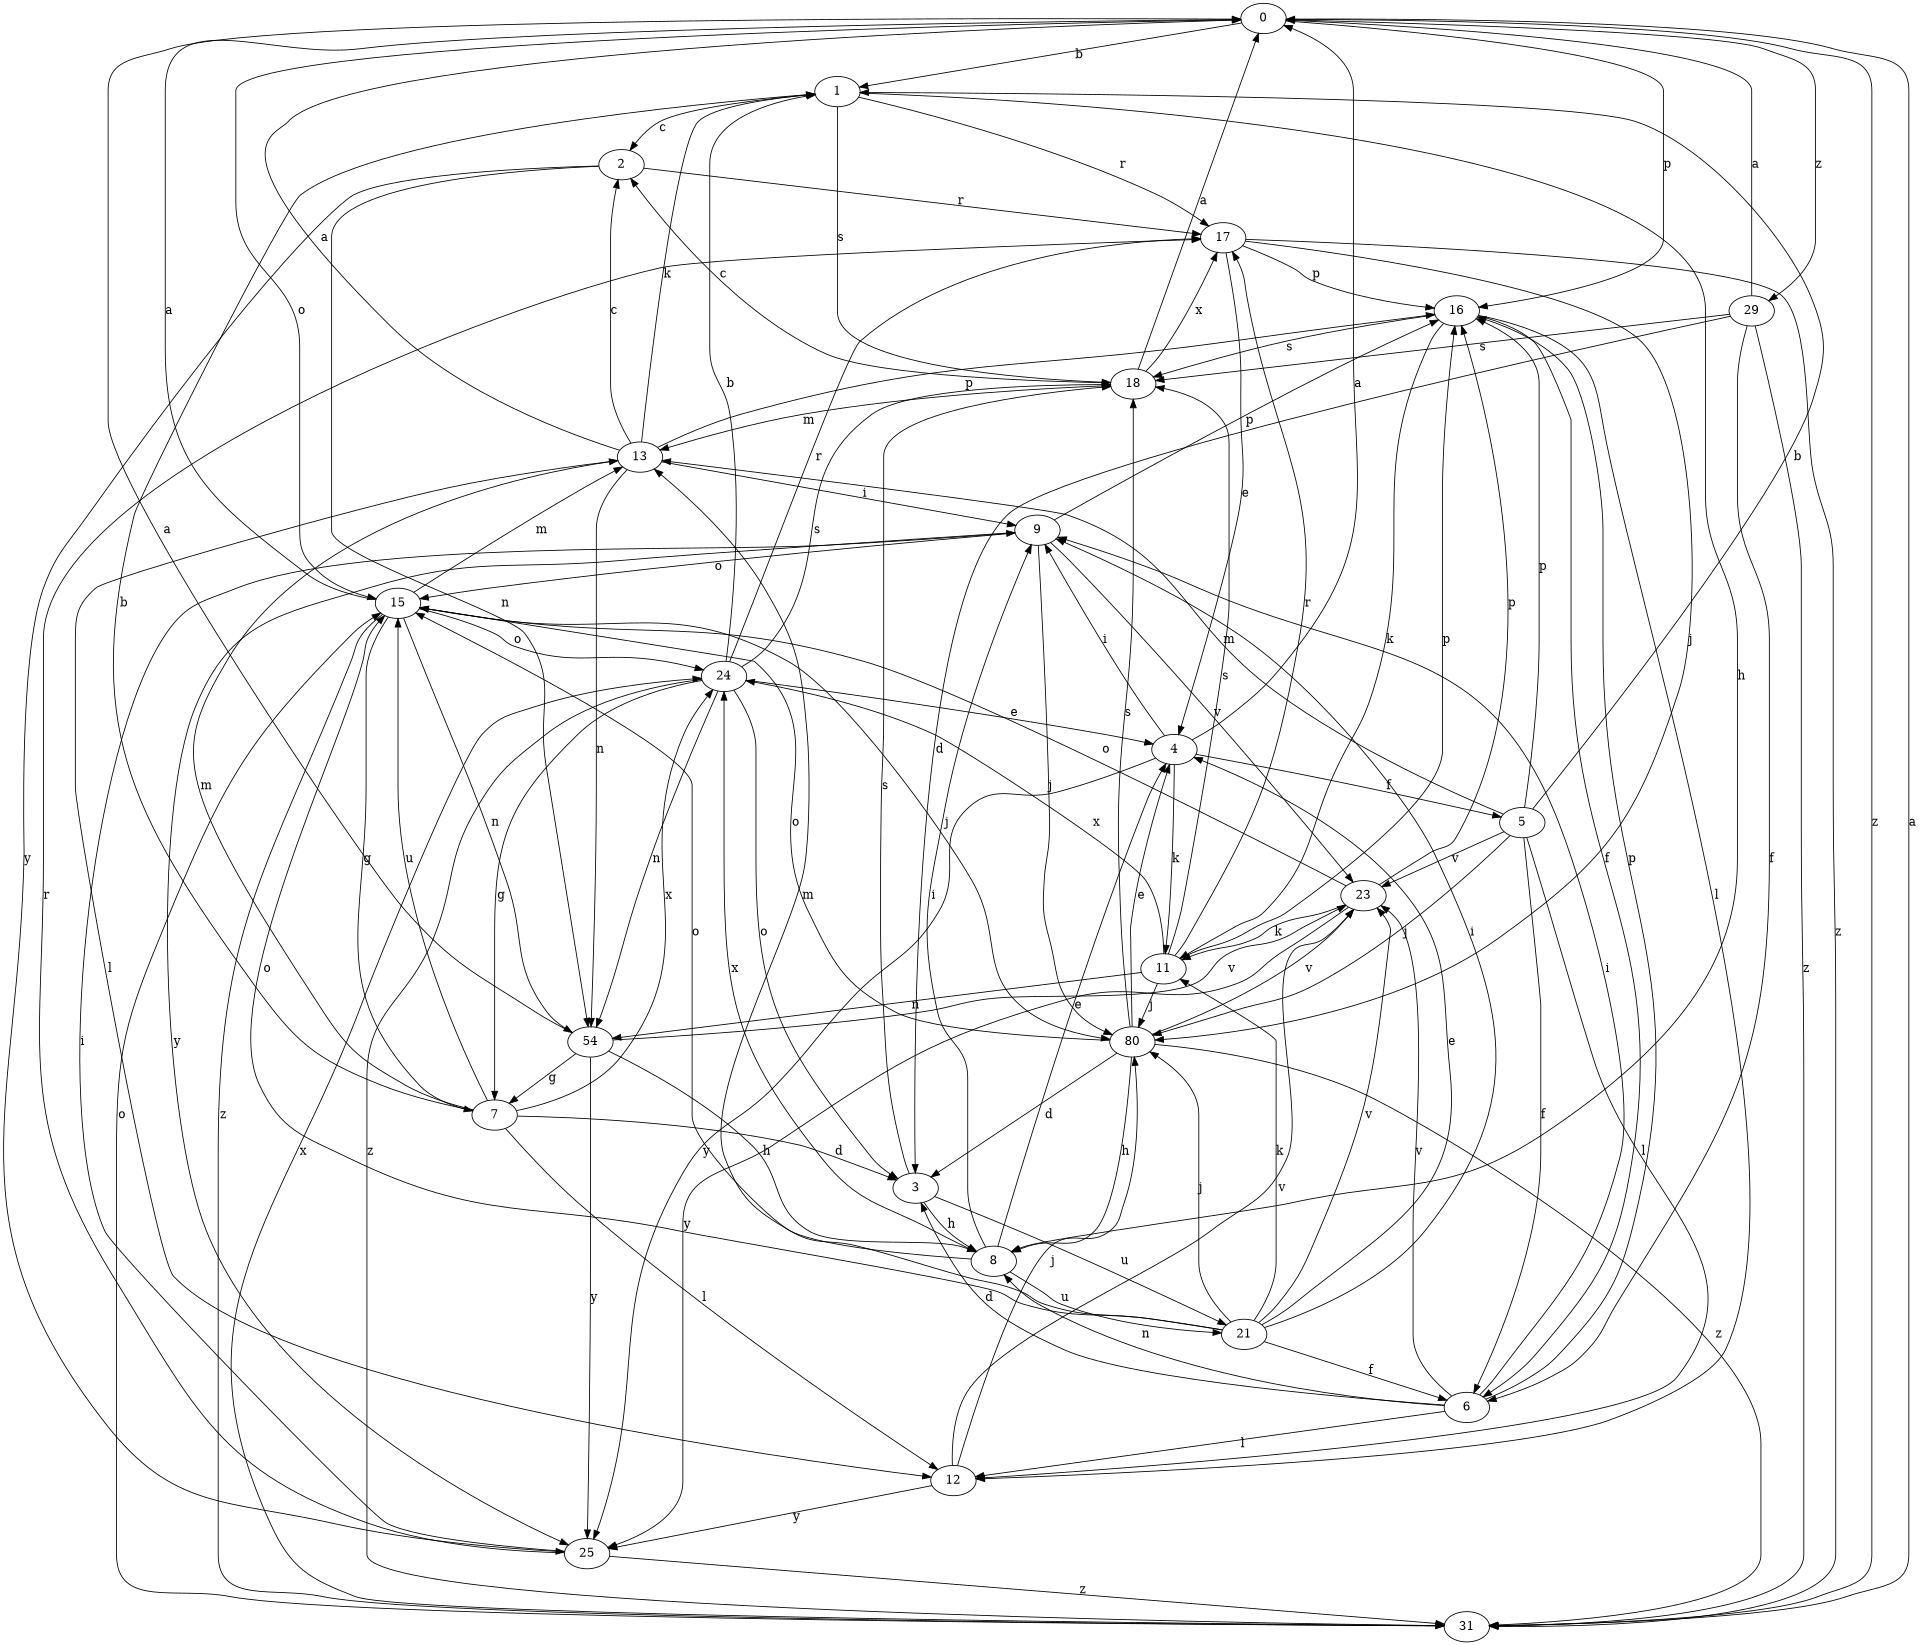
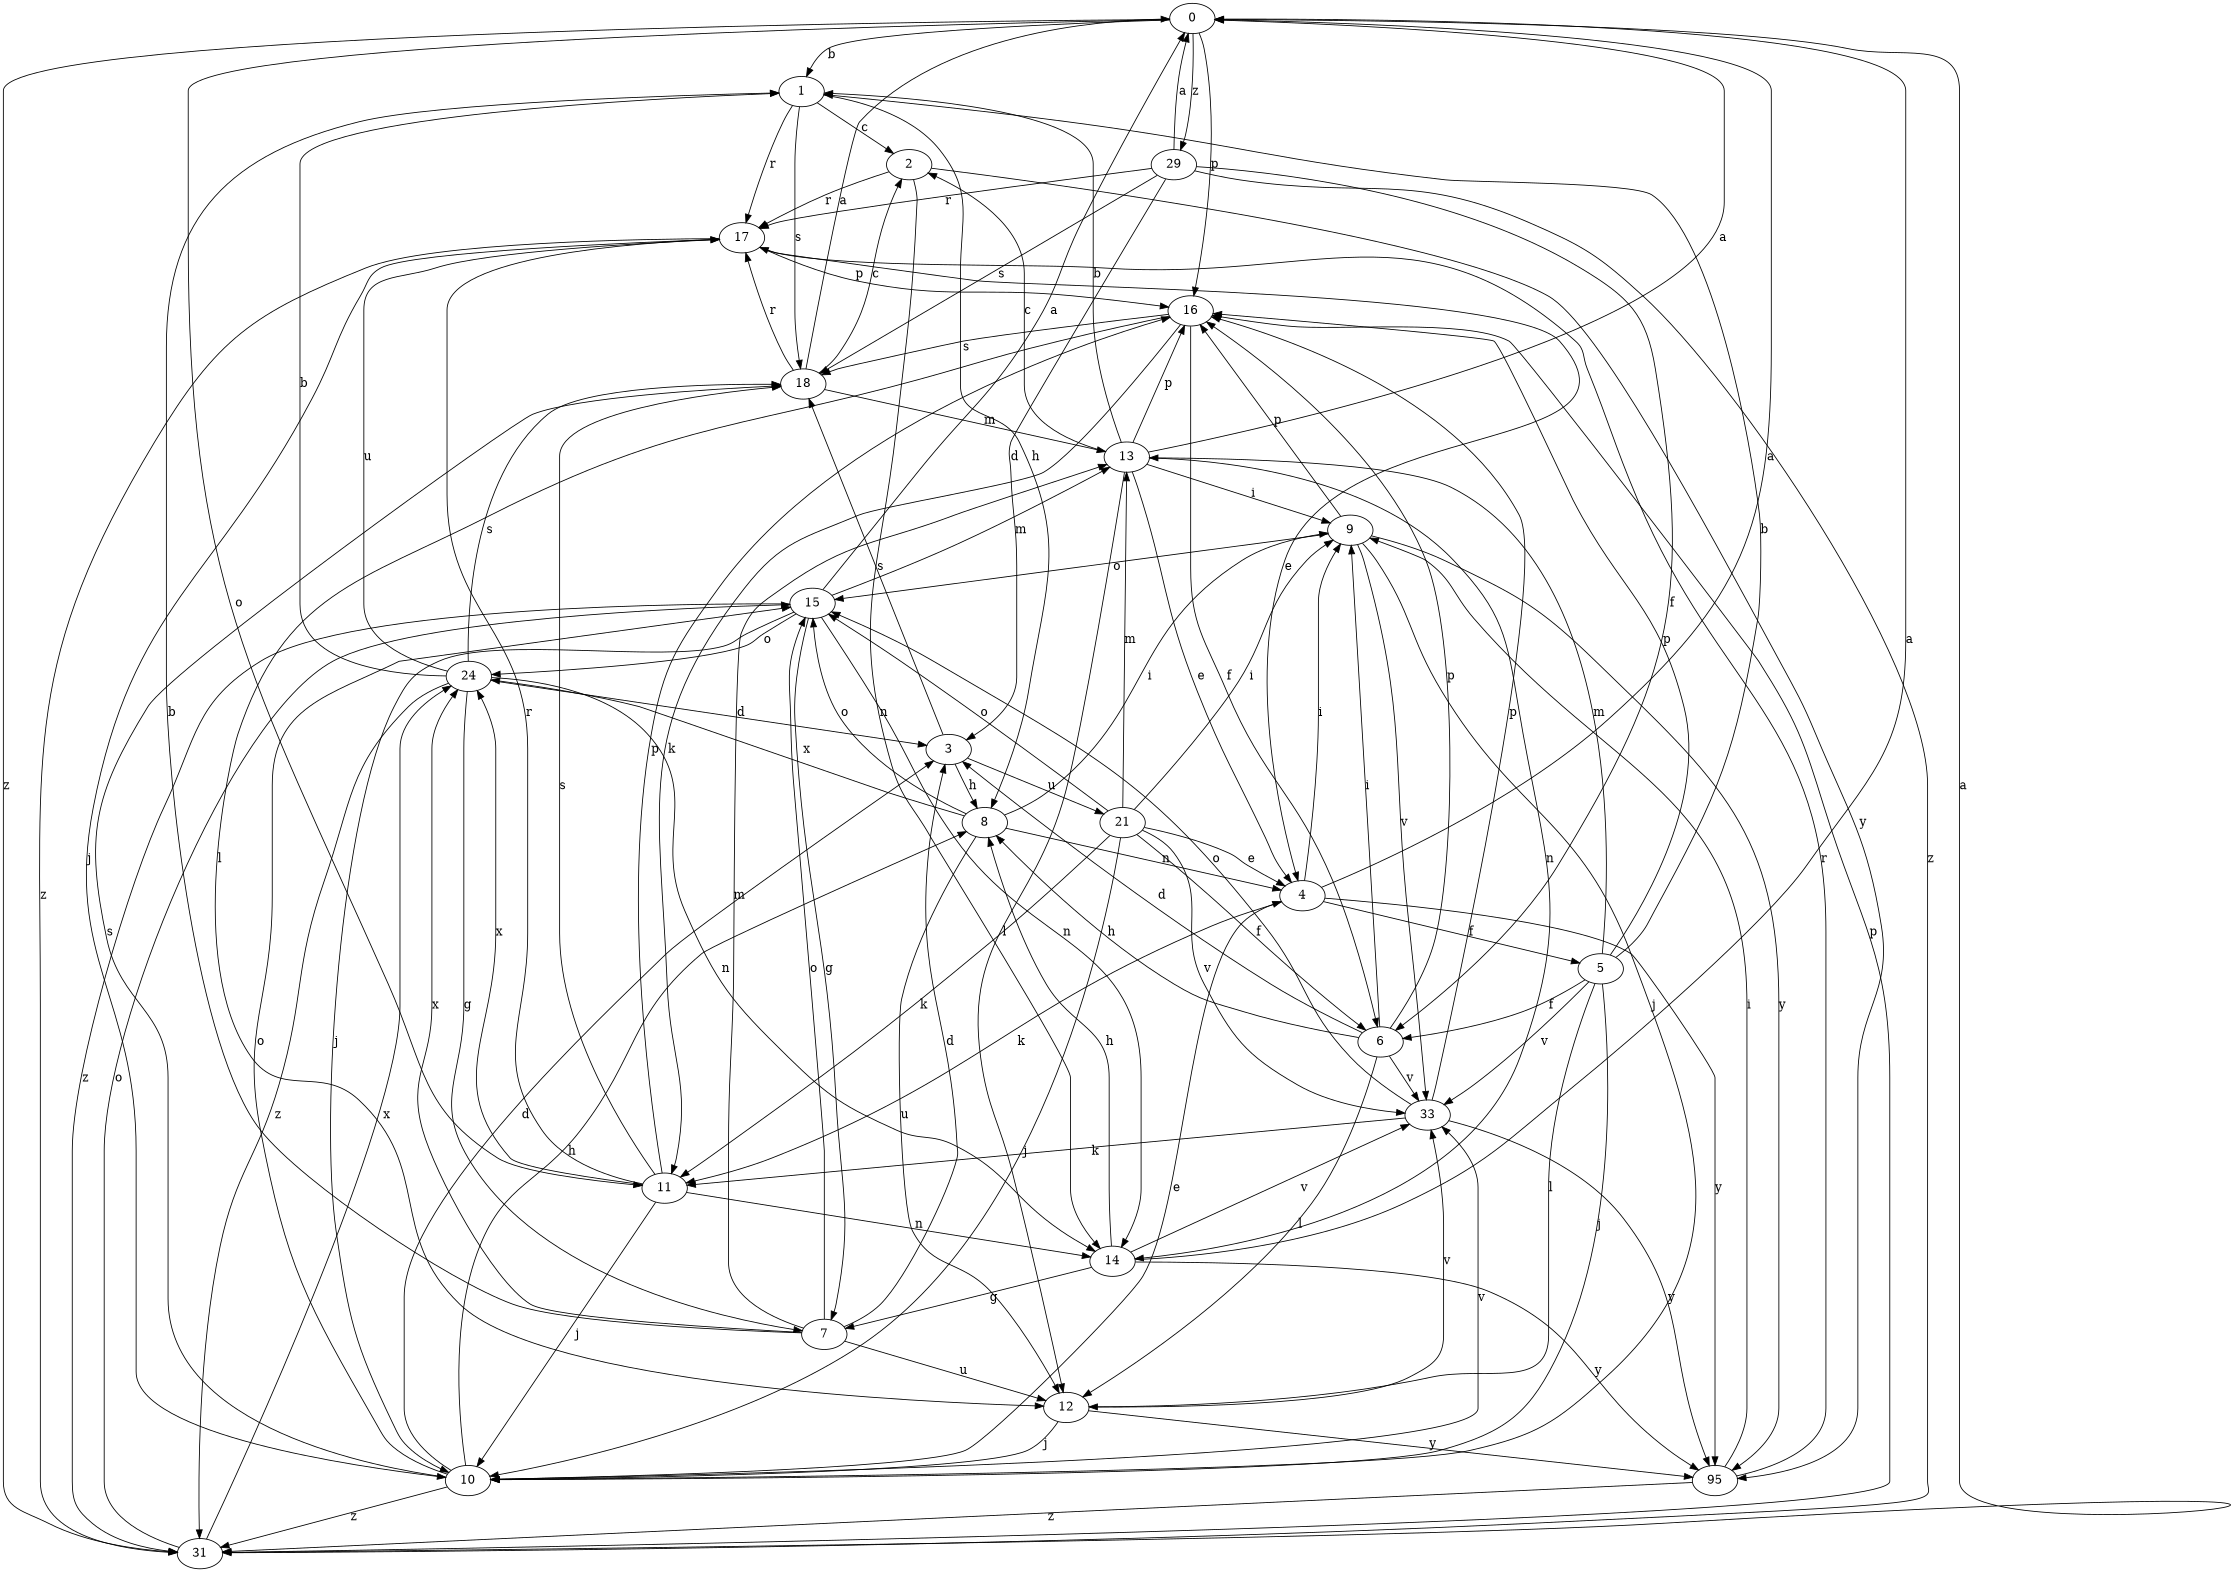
(456, 51) -> (188, 179)
none -> (950, 195)
(667, 274) -> (1097, 274)
(1199, 311) -> (773, 311)
(819, 457) -> (368, 457)
(946, 709) -> (1193, 680)
(410, 859) -> (814, 969)
(1364, 896) -> (1428, 1115)
(764, 932) -> (741, 713)
(1078, 1005) -> (1166, 859)
(590, 1042) -> (1113, 1261)
(1132, 1042) -> (468, 1481)
(704, 1298) -> (964, 1371)
(1127, 1322) -> (901, 1117)
(1146, 1334) -> (1112, 932)
none -> (1827, 1497)
(587, 1554) -> (1715, 1481)
